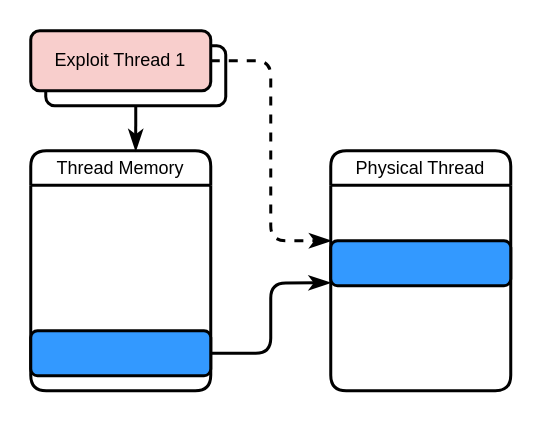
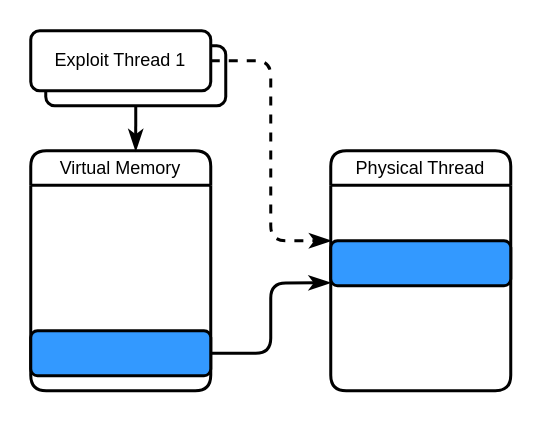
(121, 61) -> (121, 61)
(121, 169) -> (121, 169)
